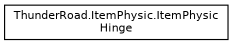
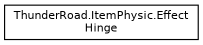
(116, 22) -> (101, 22)
